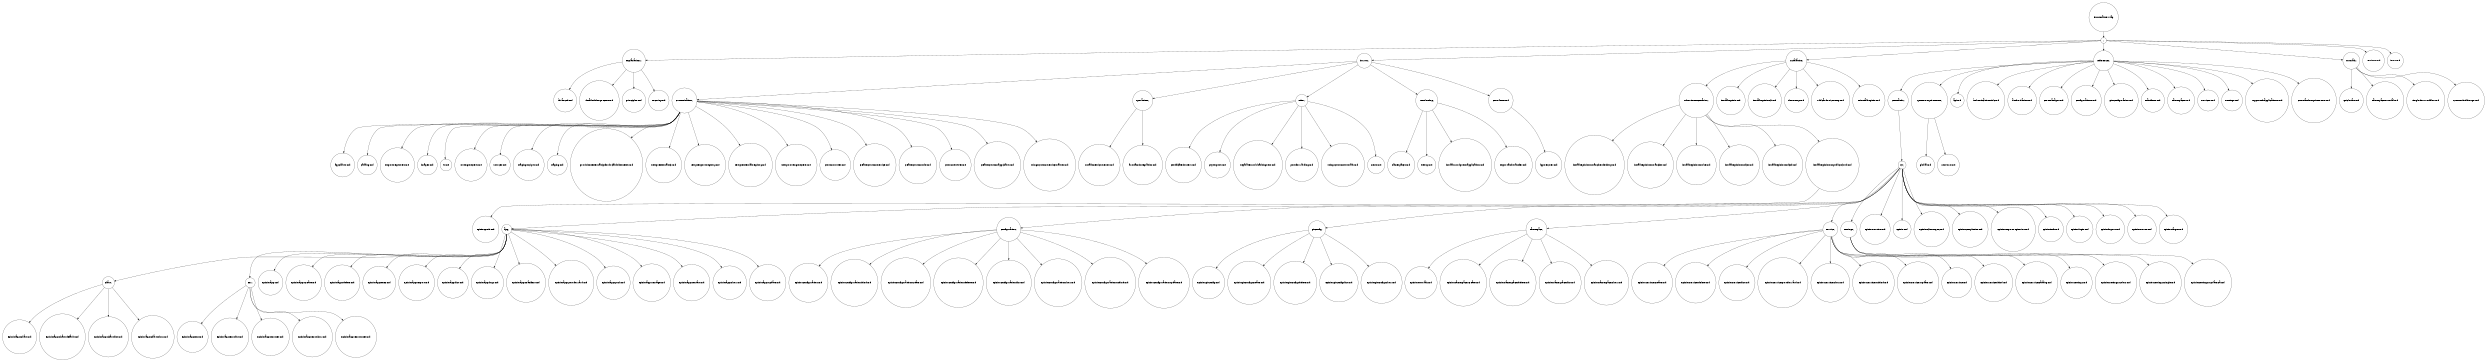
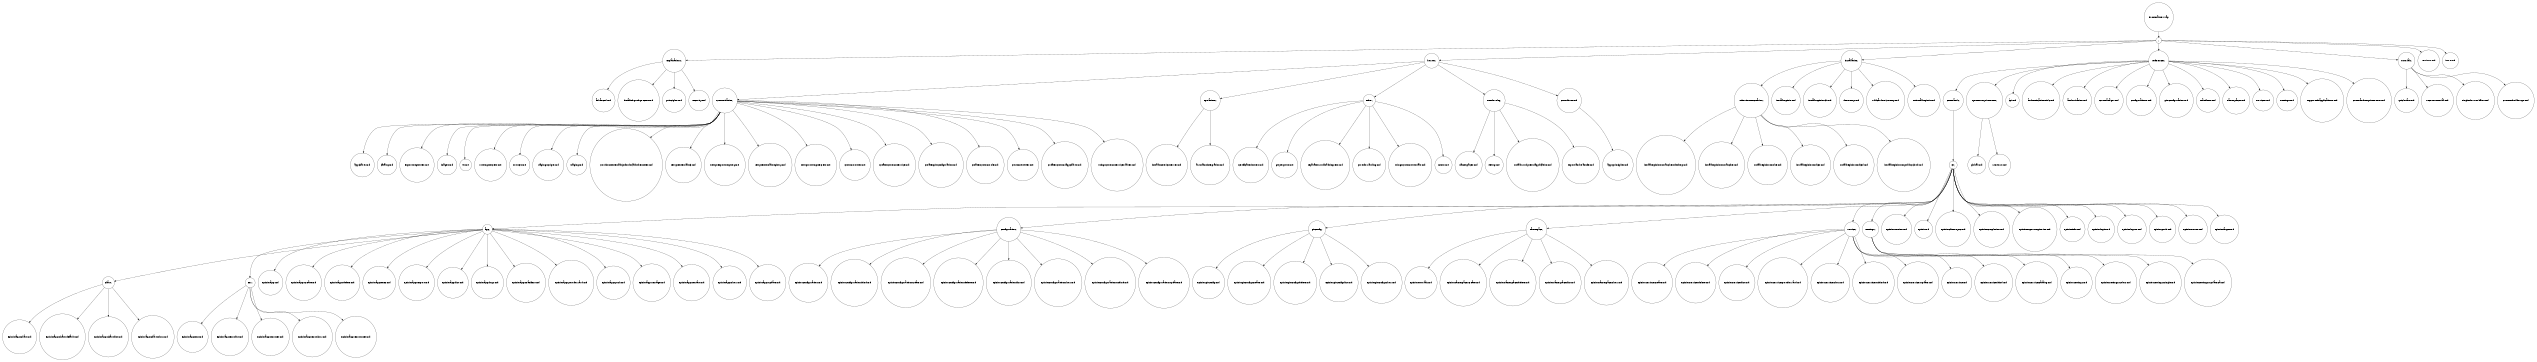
(599, 100) -> (639, 100)
(2385, 100) -> (2438, 100)
none -> (941, 165)
(1549, 165) -> (1618, 165)
(1156, 204) -> (2045, 205)
